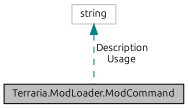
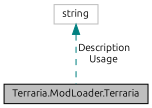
(94, 94) -> (76, 94)
